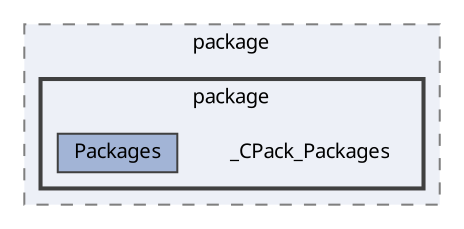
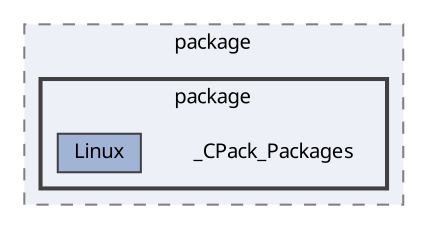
(118, 153) -> (99, 153)
